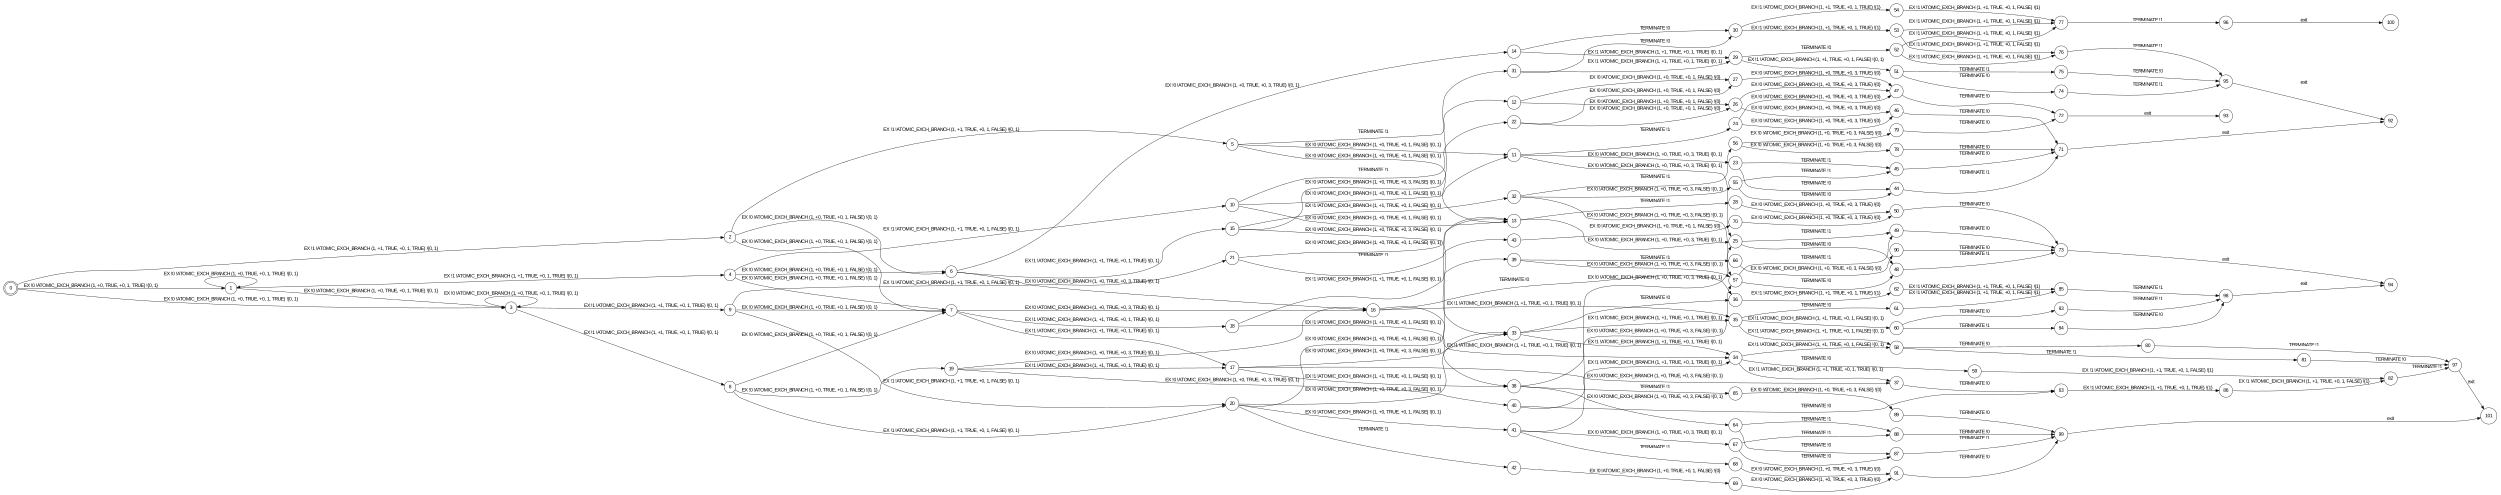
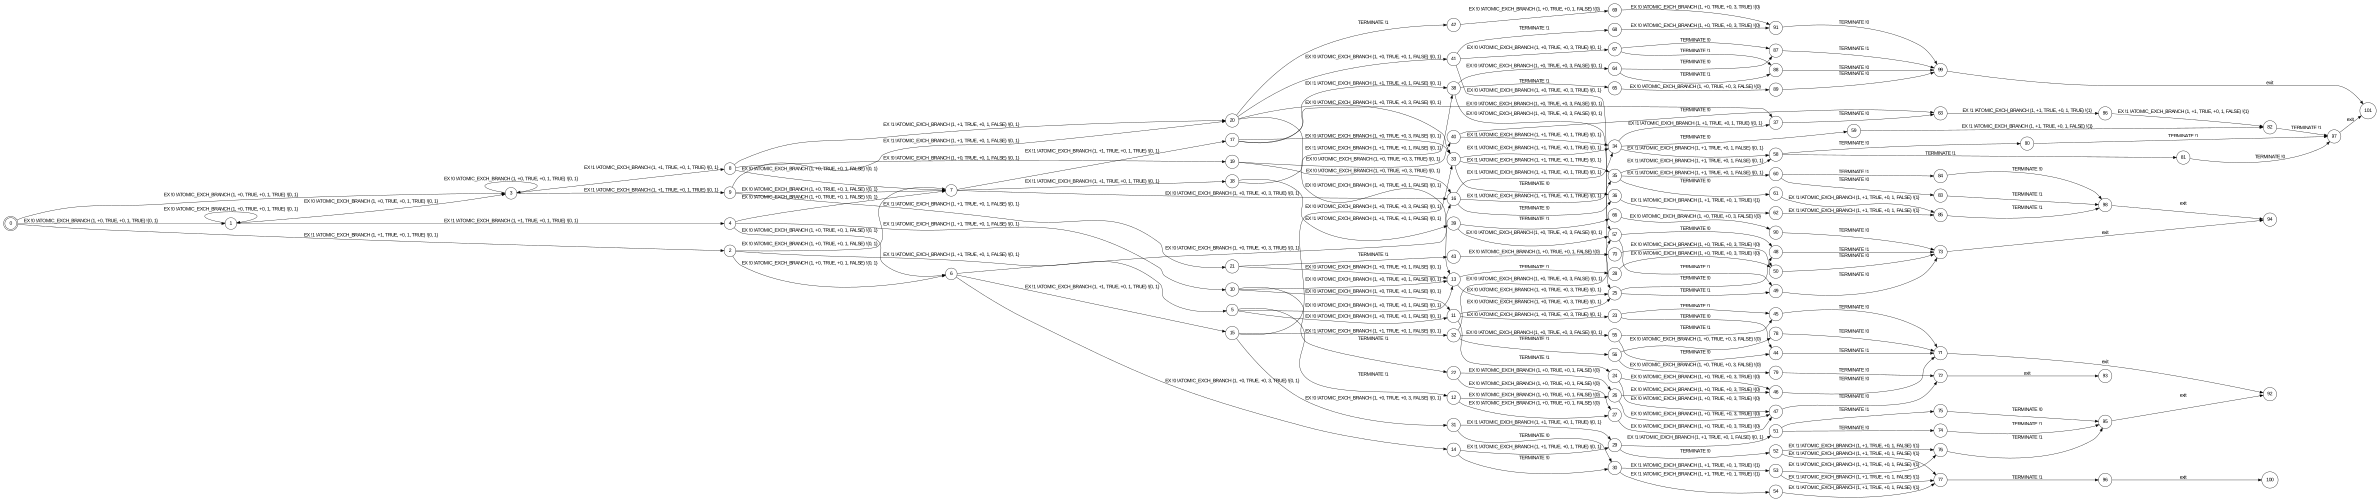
(1090, 368) -> none
